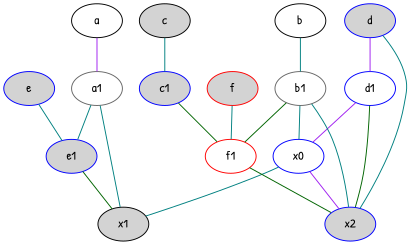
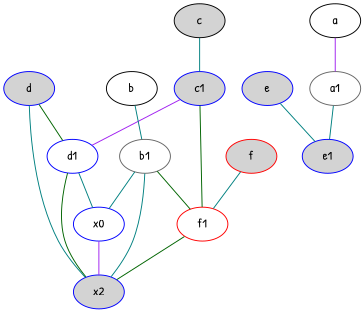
(370, 55) -> (51, 122)
(334, 122) -> (86, 190)
none -> (132, 125)
(123, 224) -> none
